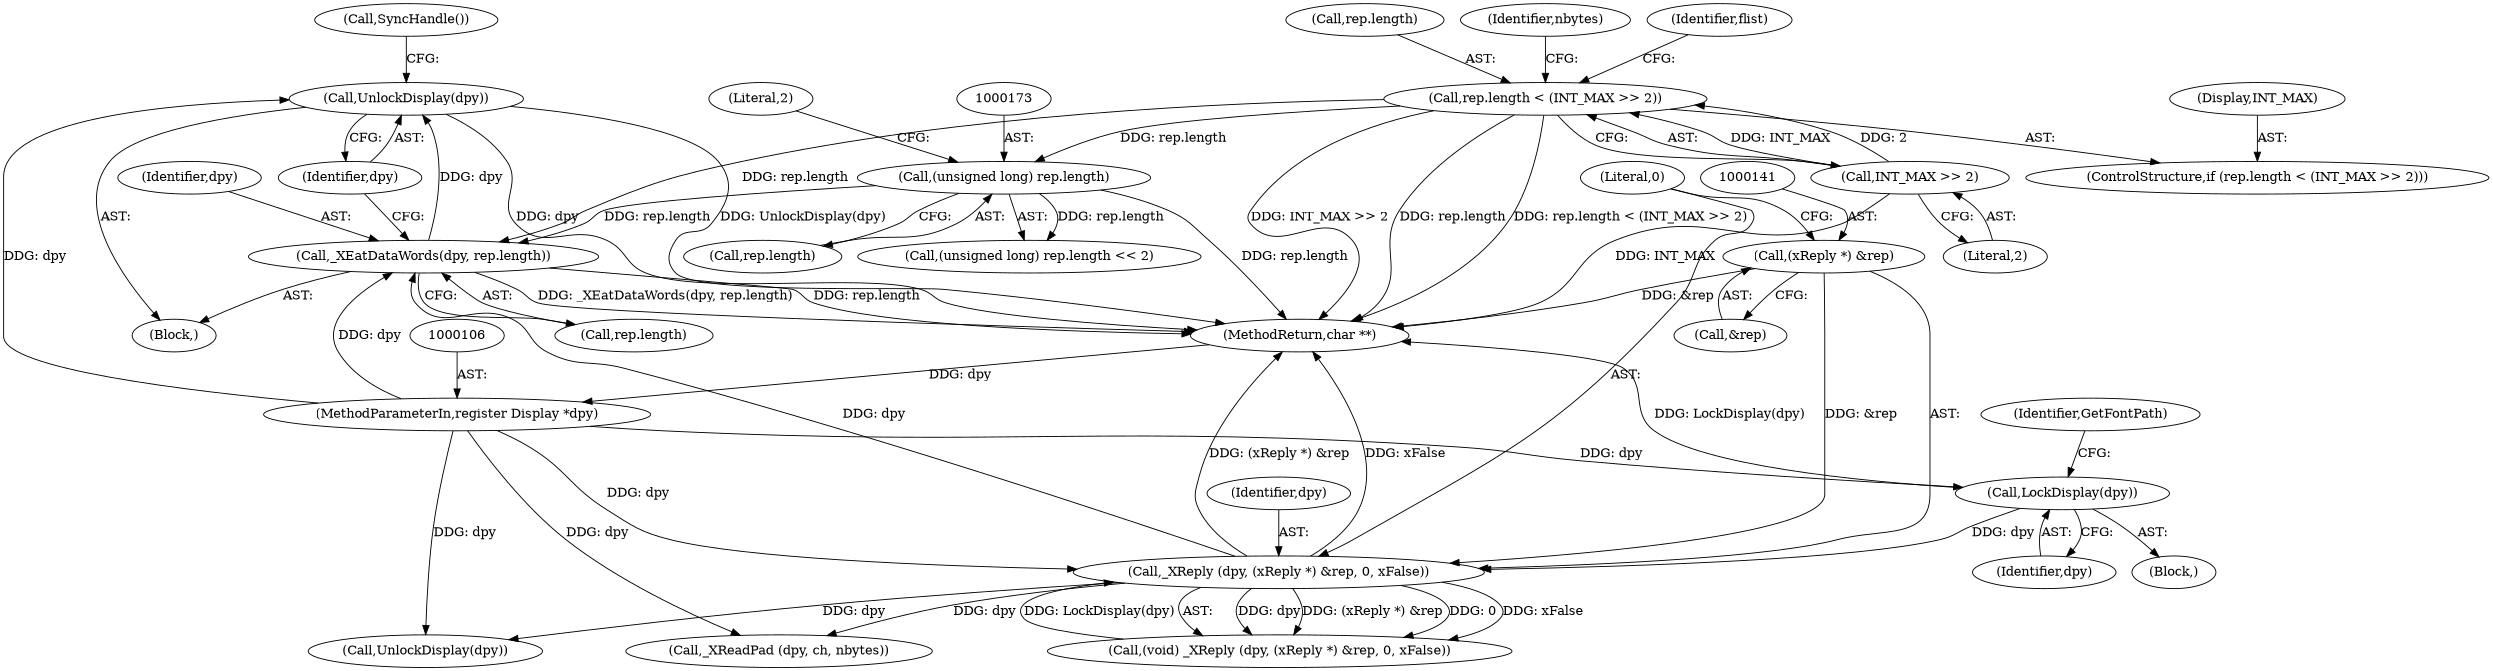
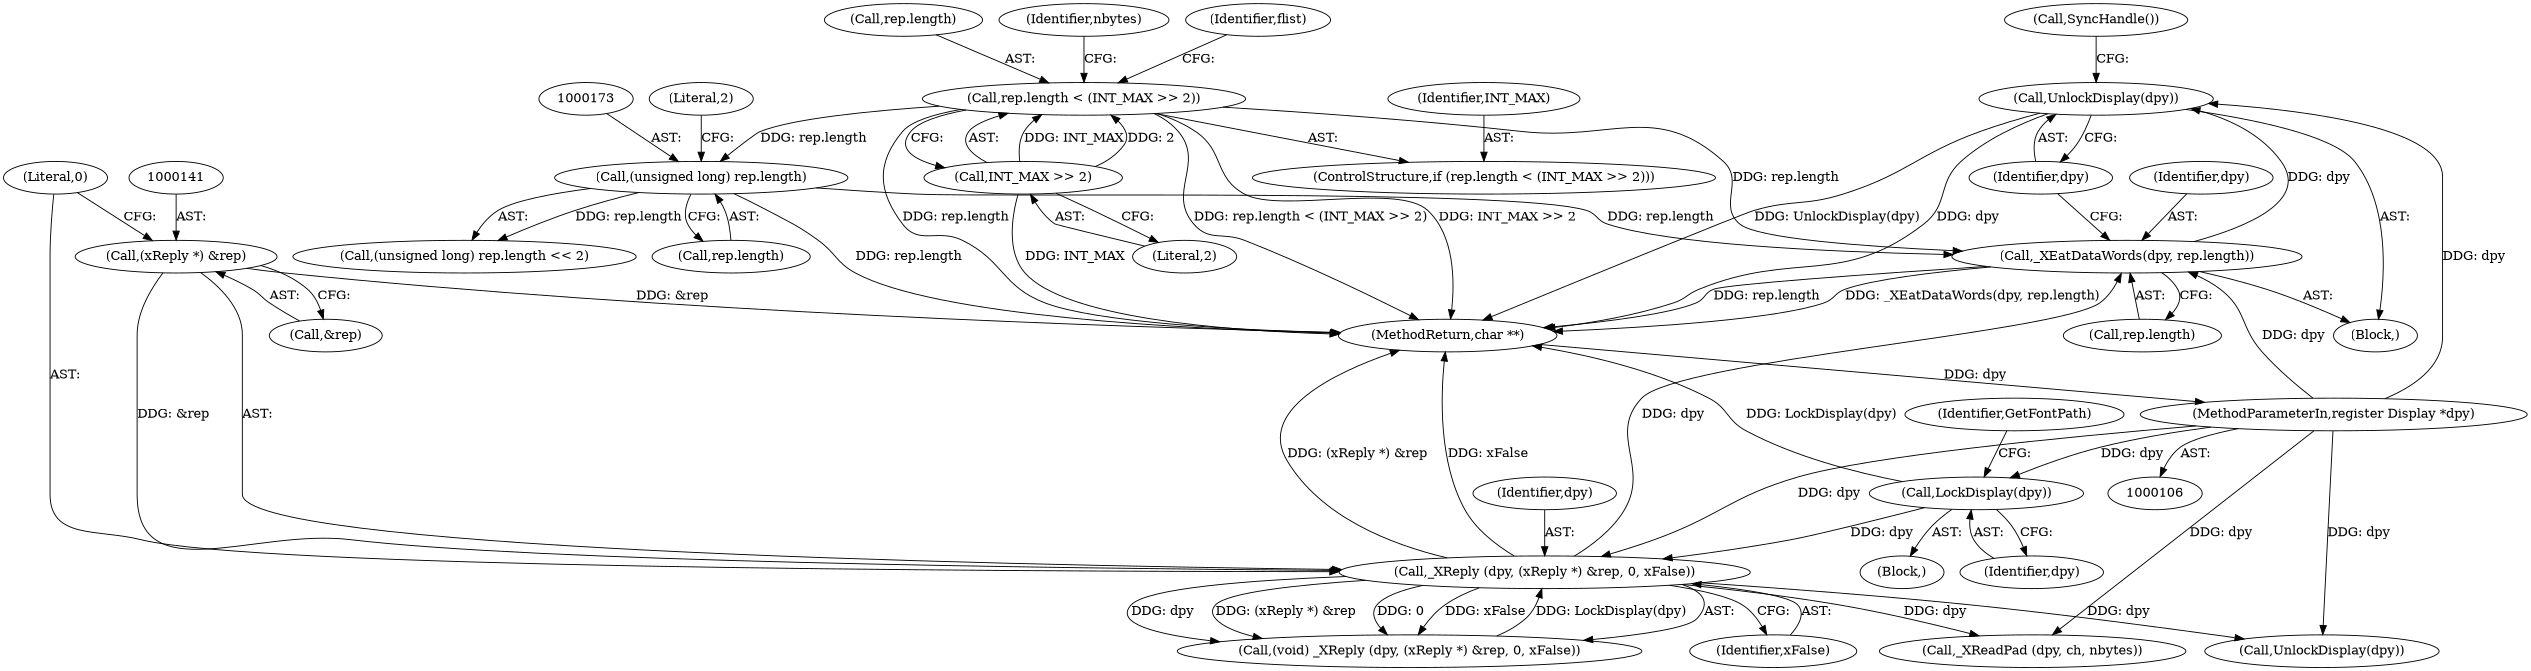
(2257, 99) -> (1484, 99)
(457, 370) -> (2195, 440)
none -> (1773, 651)
